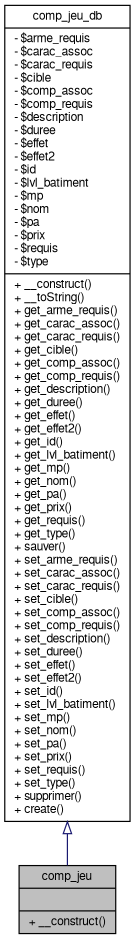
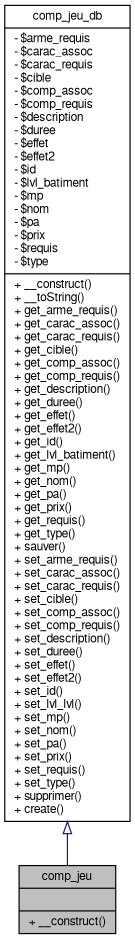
(65, 704) -> (48, 704)
